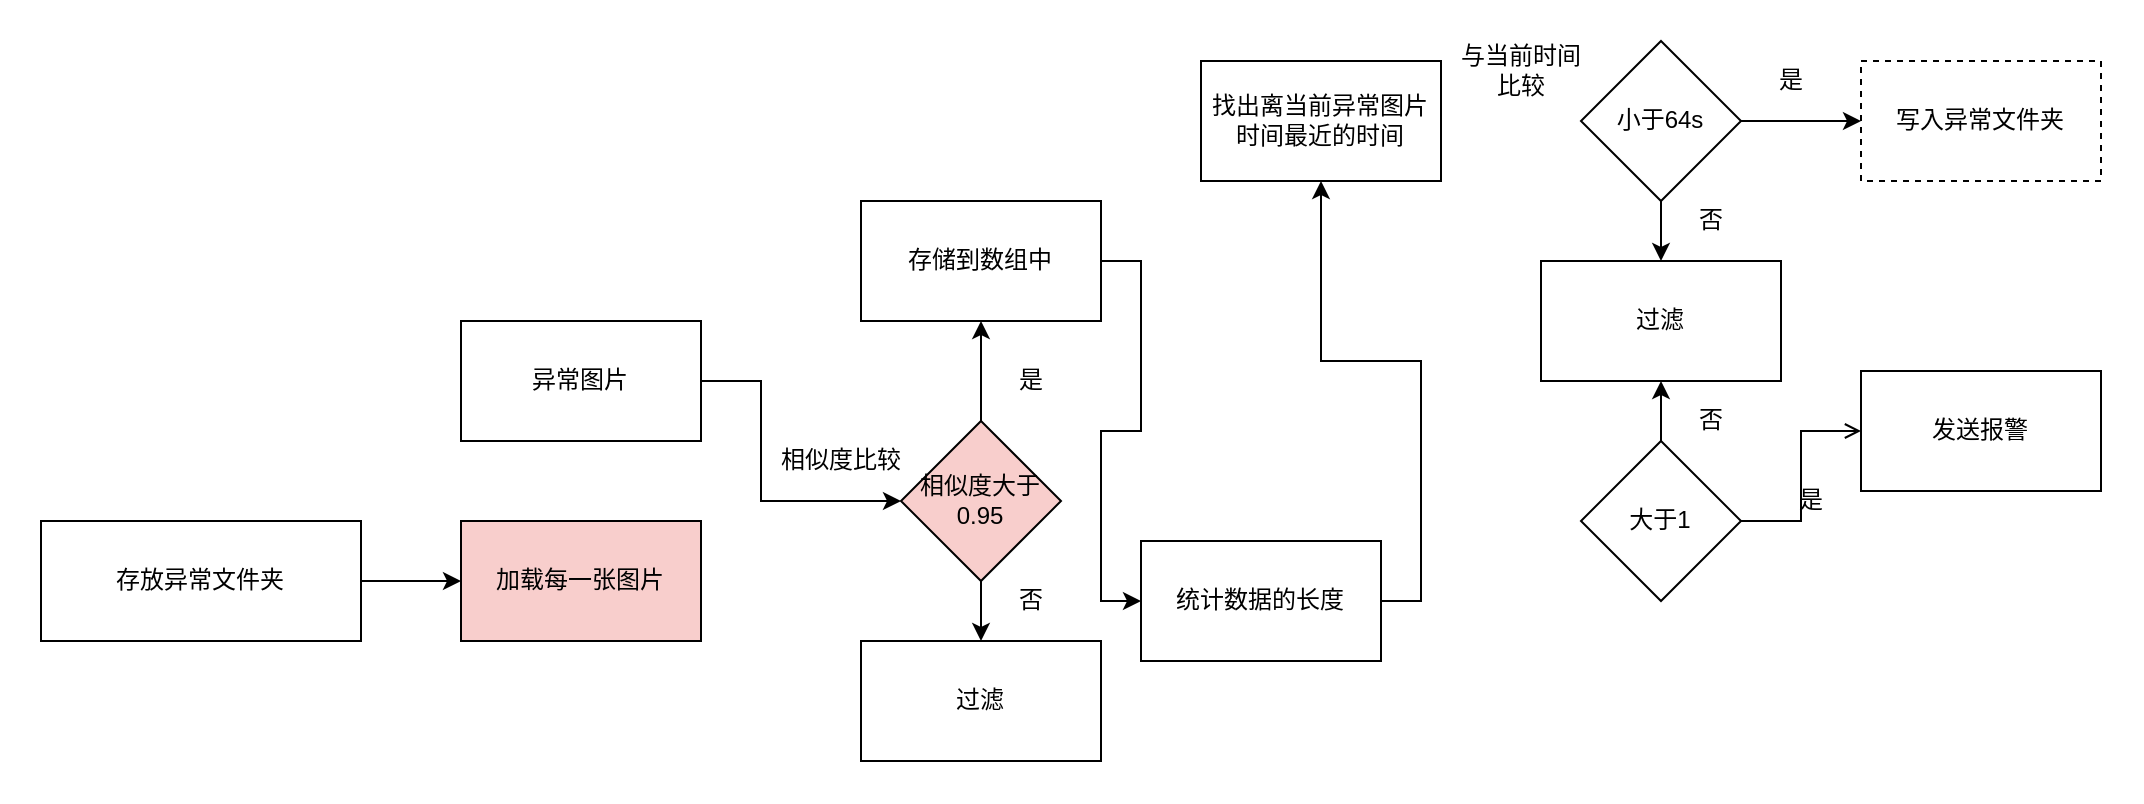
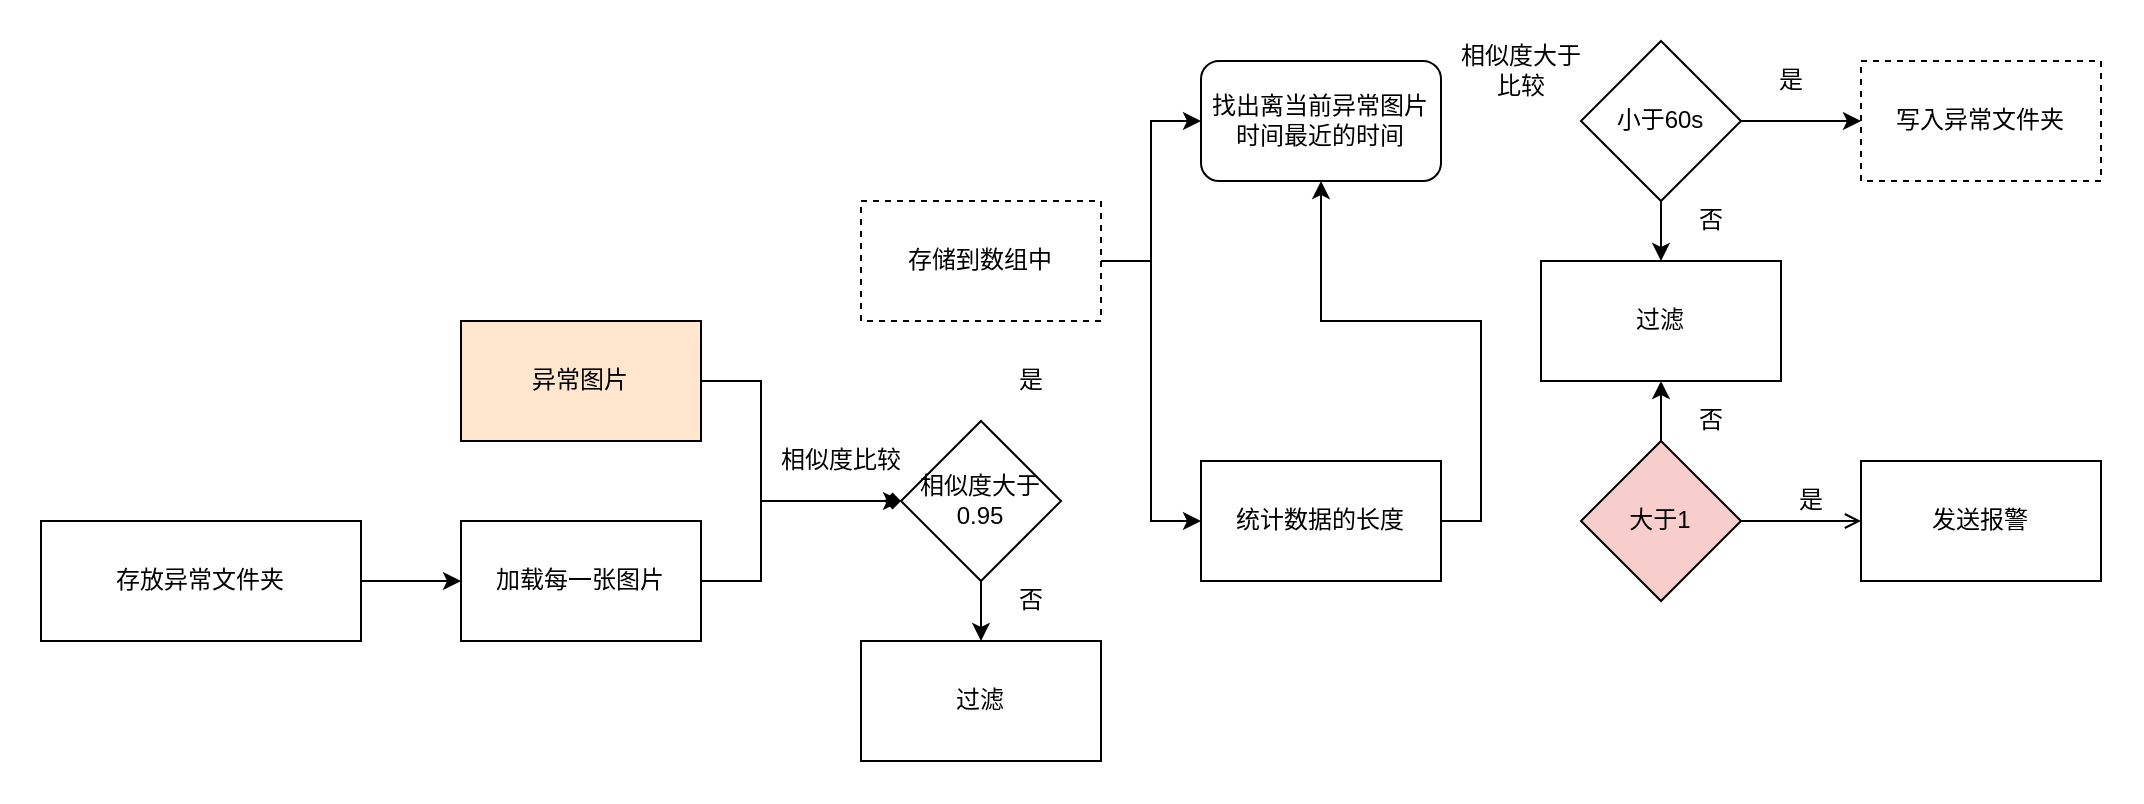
(1522, 71) -> (1522, 71)
(1321, 121) -> (1321, 121)
(1661, 121) -> (1661, 121)
none -> (1151, 171)
(981, 261) -> (981, 261)
(981, 378) -> none
(581, 381) -> (581, 381)
(701, 381) -> (701, 381)
(1981, 431) -> (1981, 521)
(981, 501) -> (981, 501)
(1661, 521) -> (1661, 521)
none -> (761, 573)
(581, 581) -> (581, 581)
(1261, 601) -> (1321, 521)
